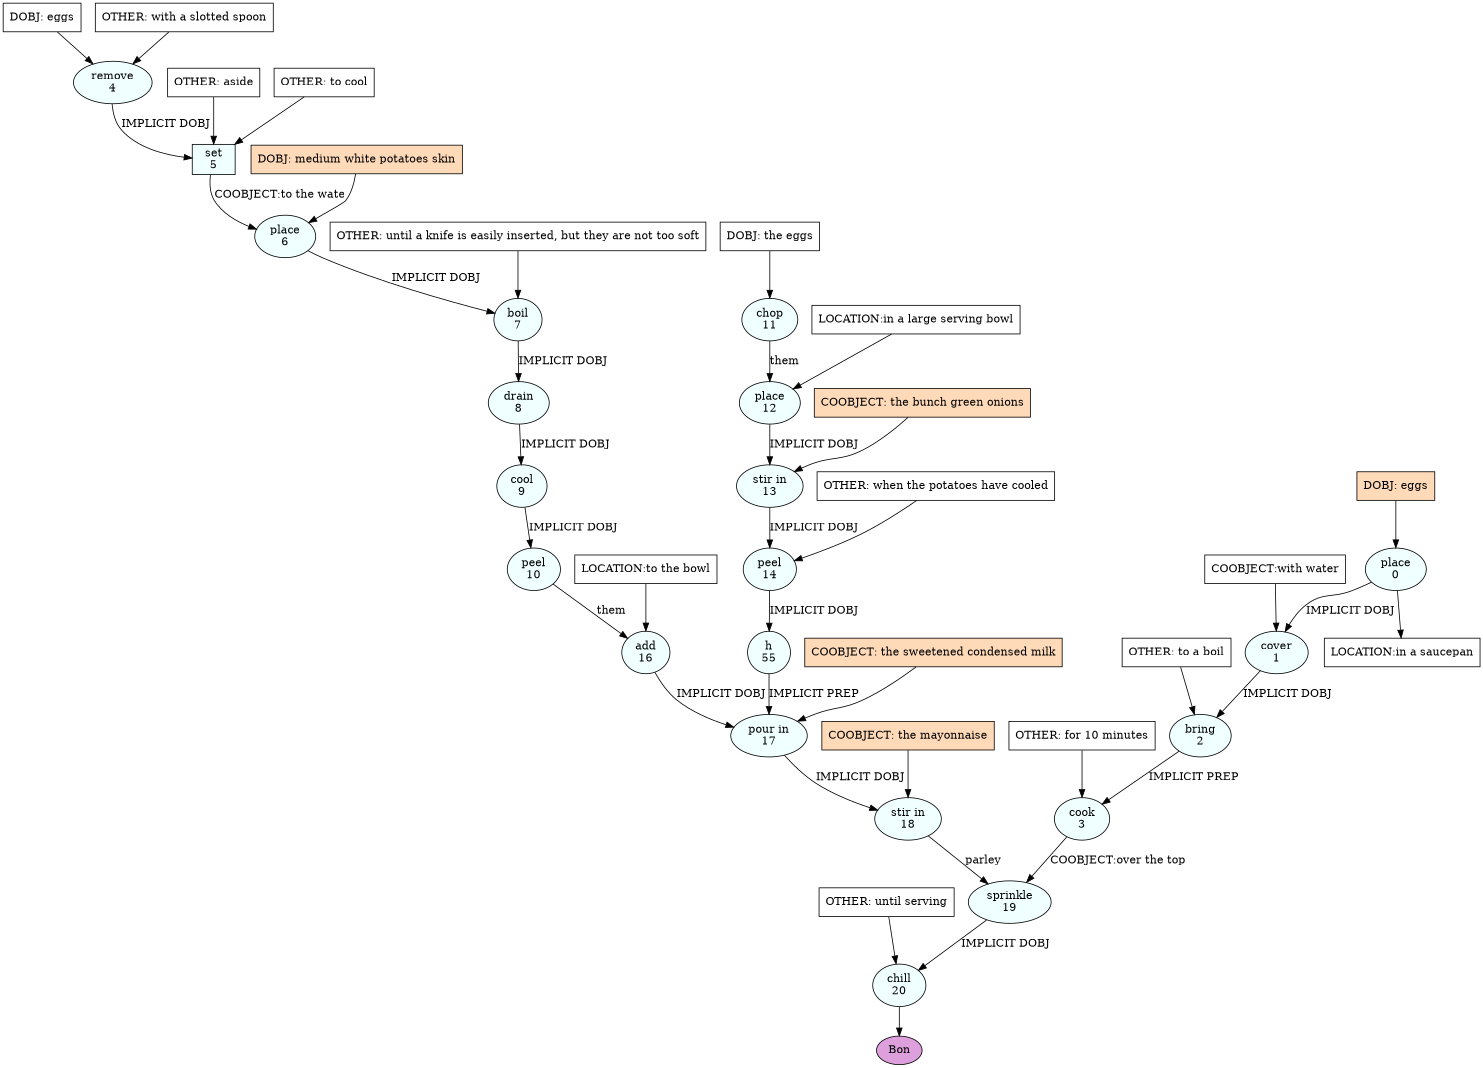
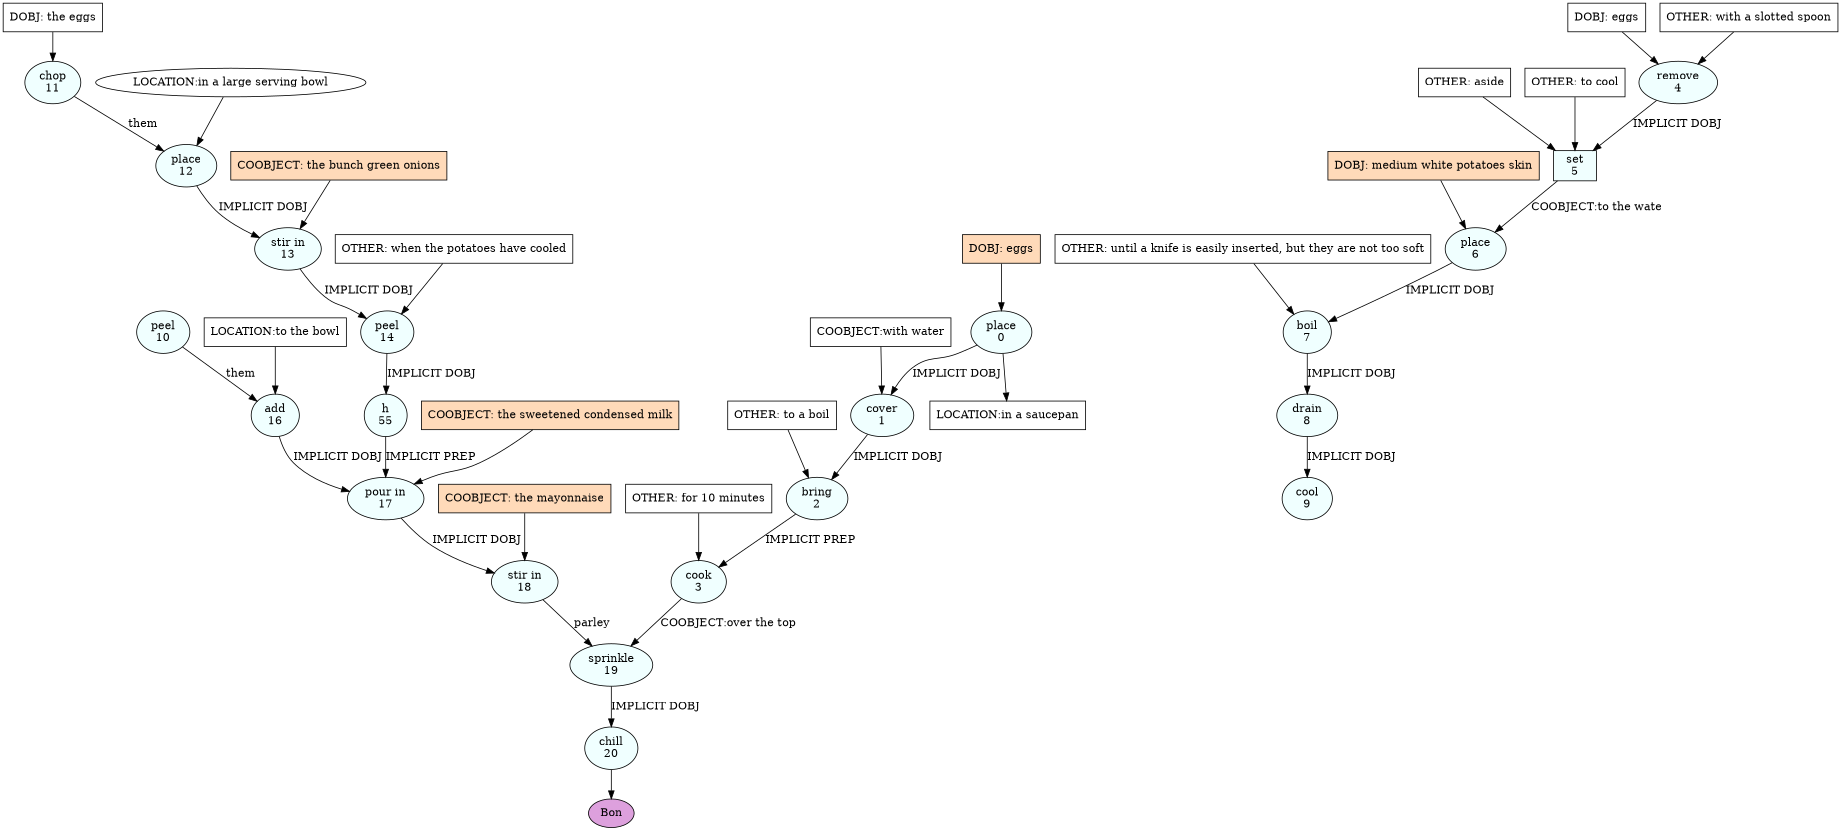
(916, 320) -> (231, 83)
(527, 524) -> none
(887, 902) -> none
